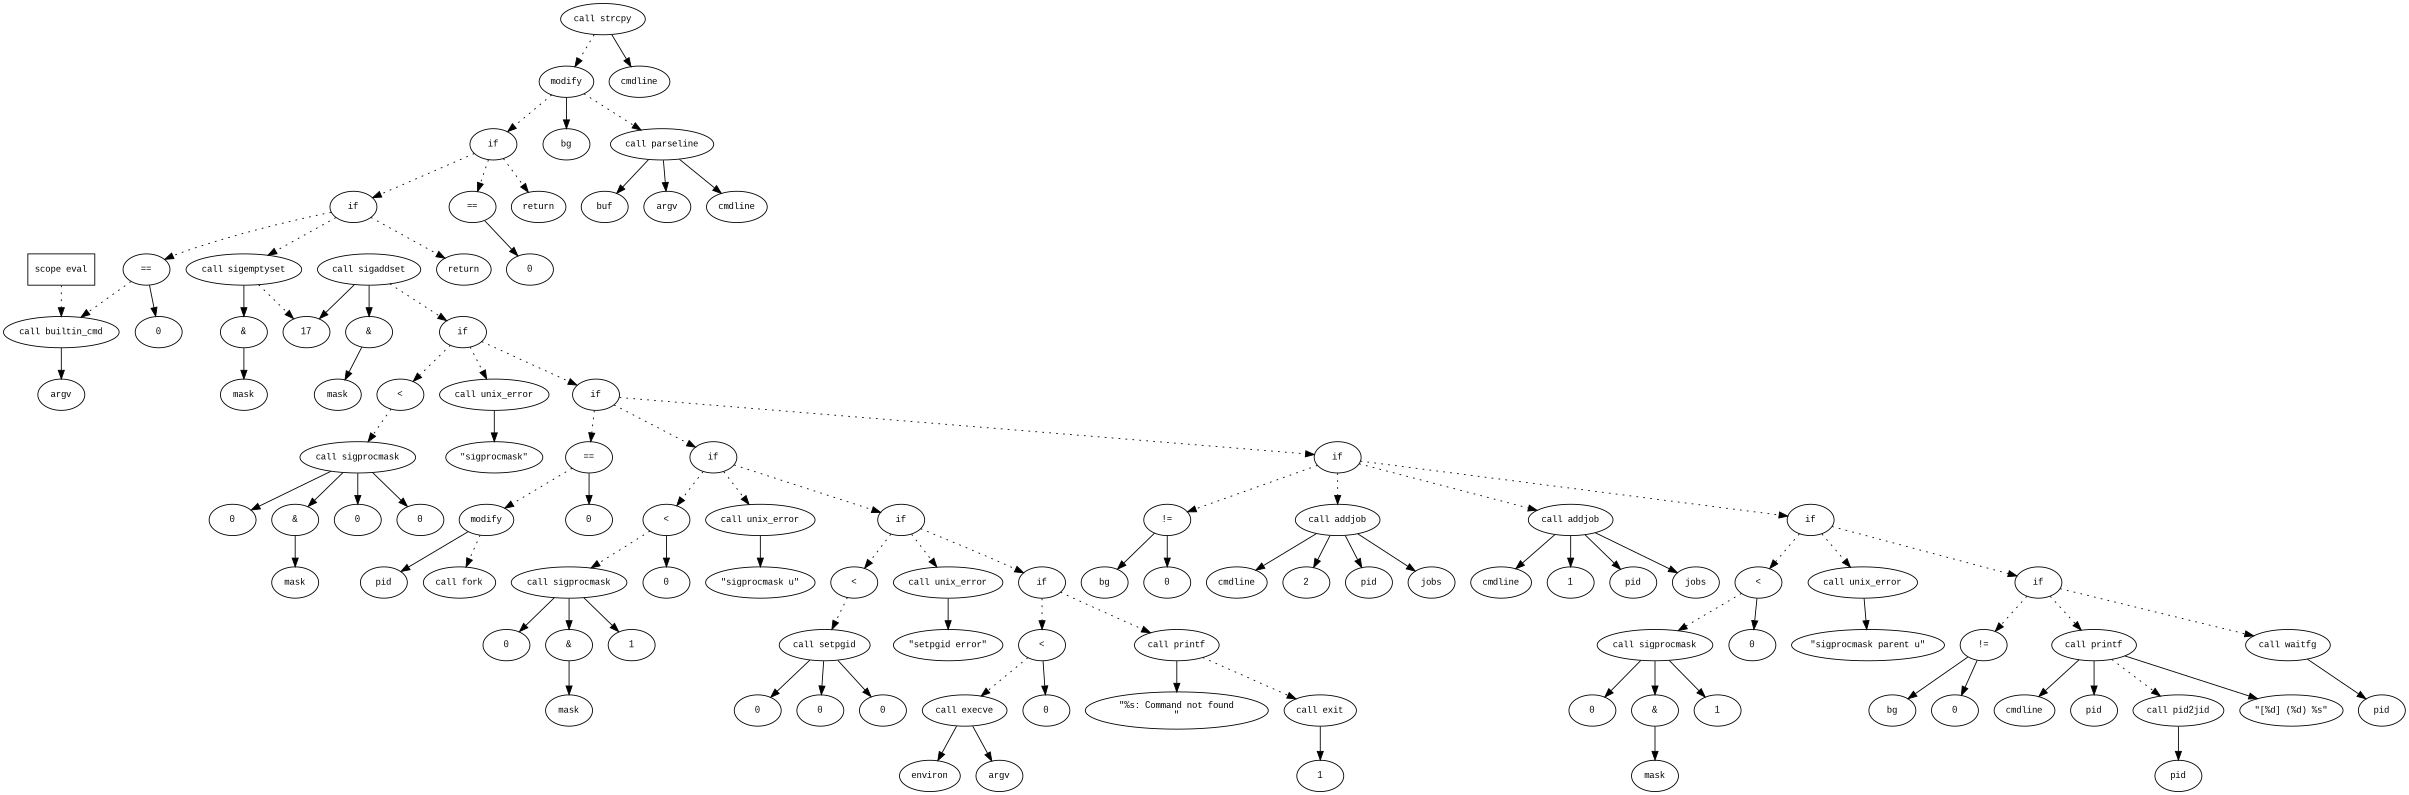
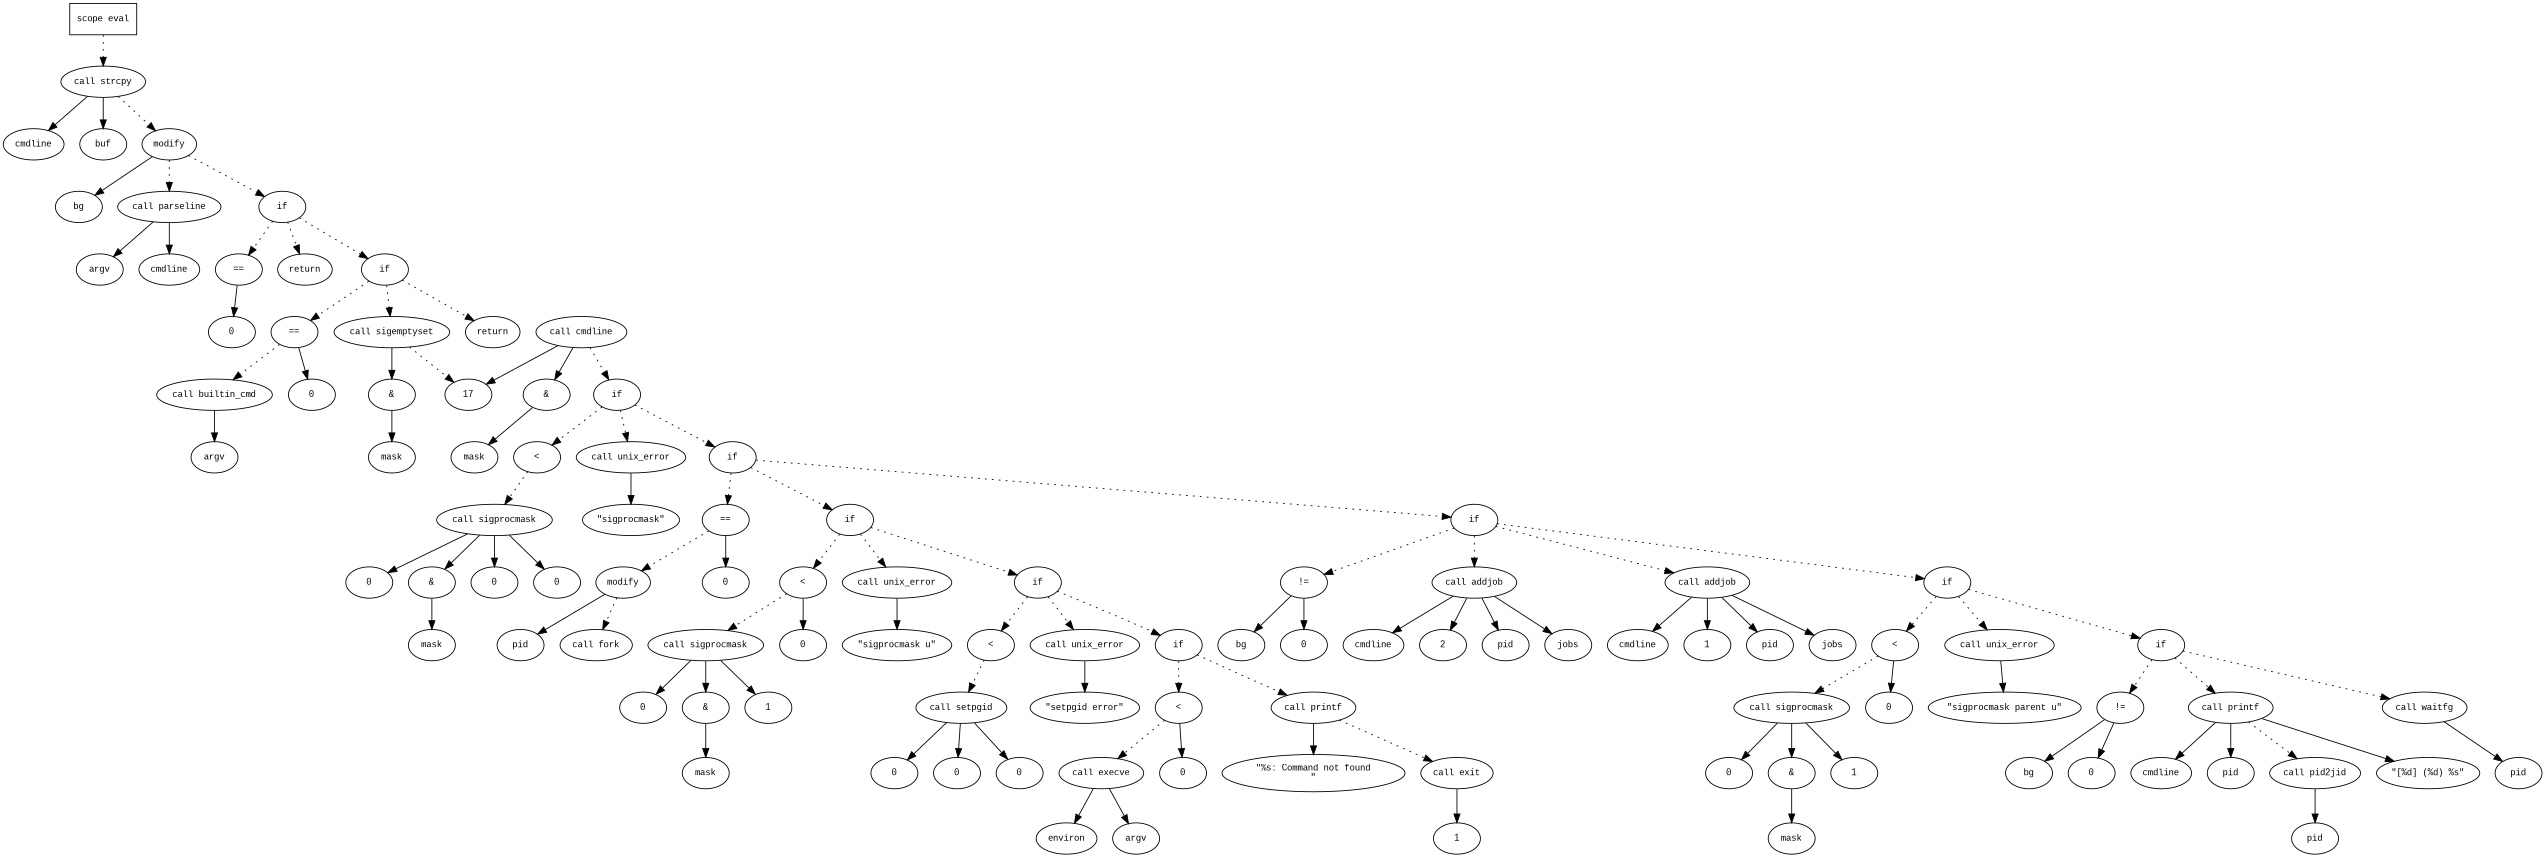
(636, 173) -> (103, 109)
(369, 270) -> (581, 332)
(61, 297) -> (103, 46)
